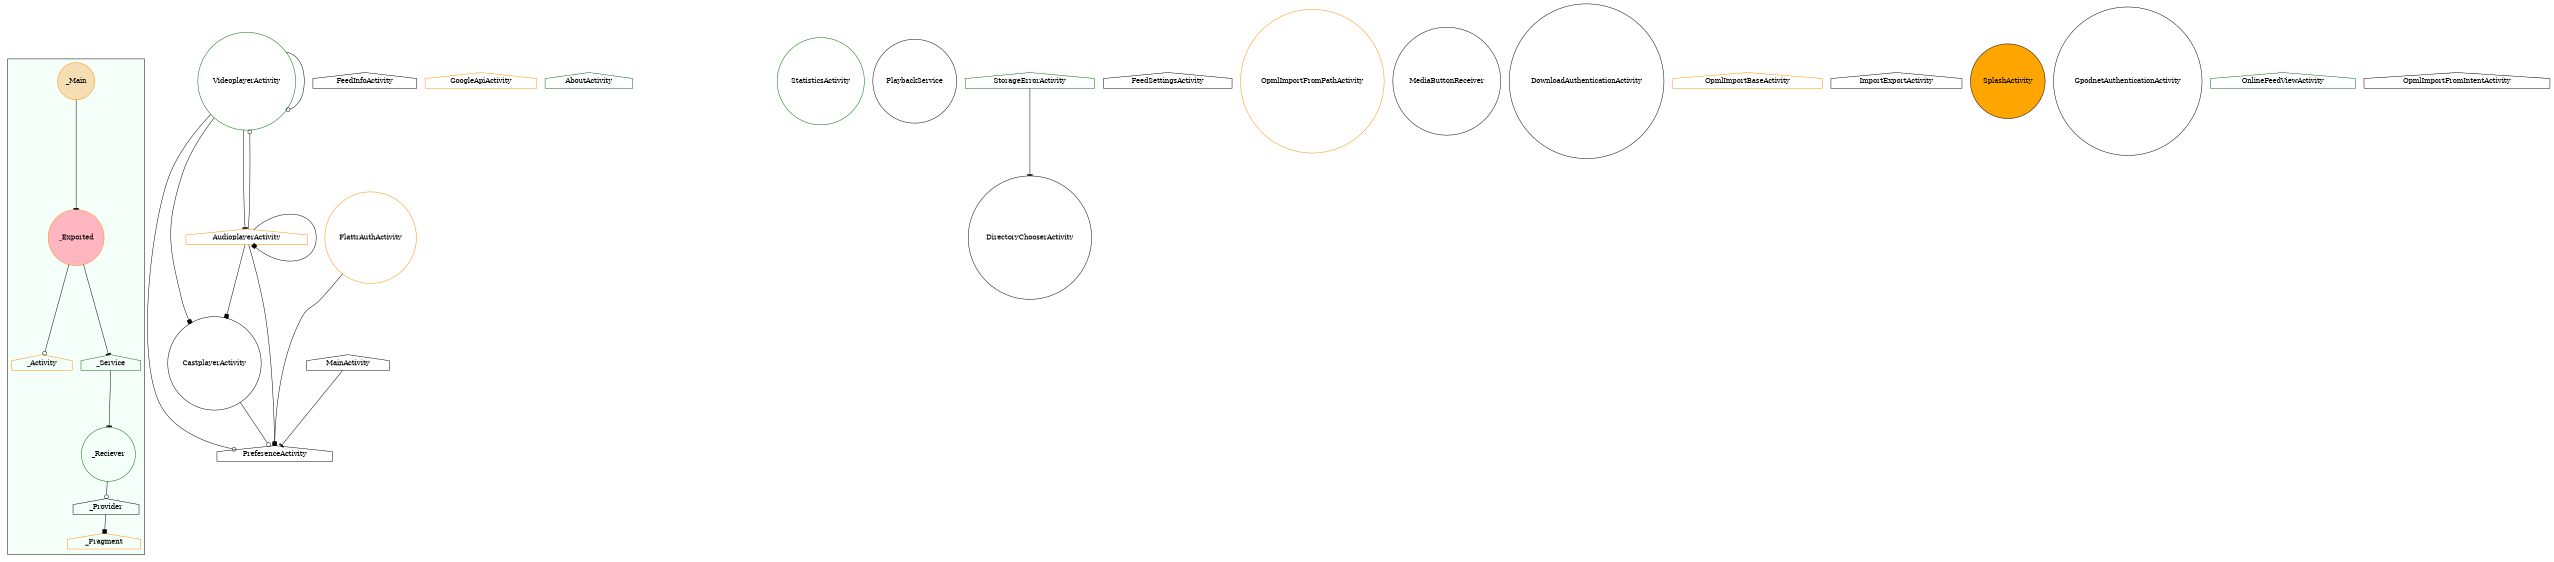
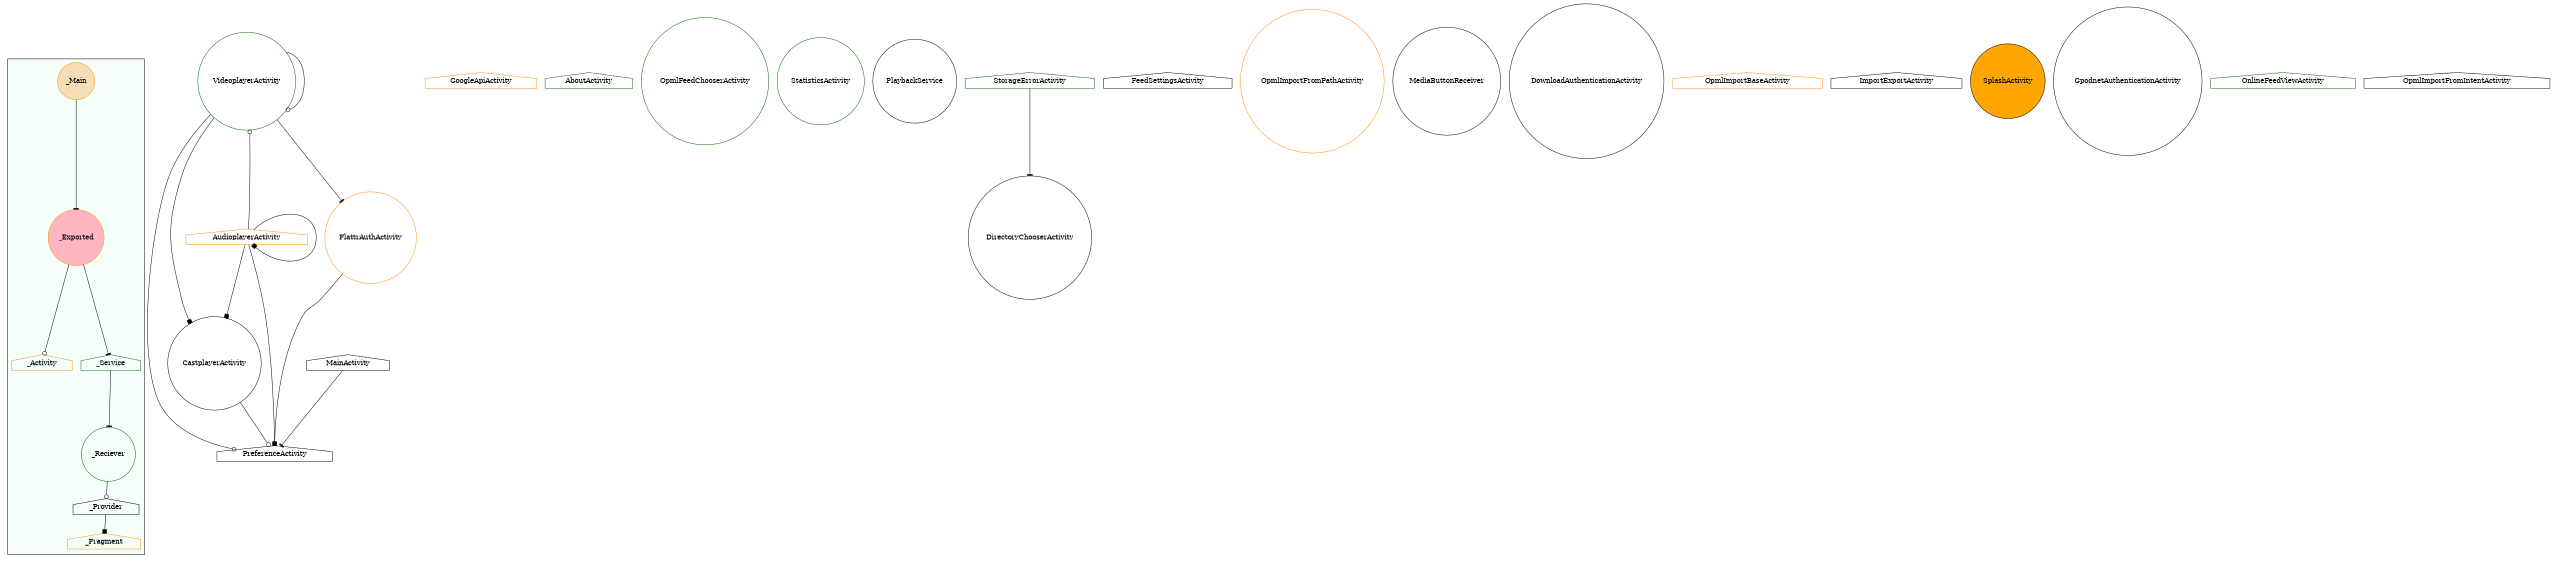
(365, 81) -> none
none -> (705, 81)
(244, 178) -> (309, 160)
